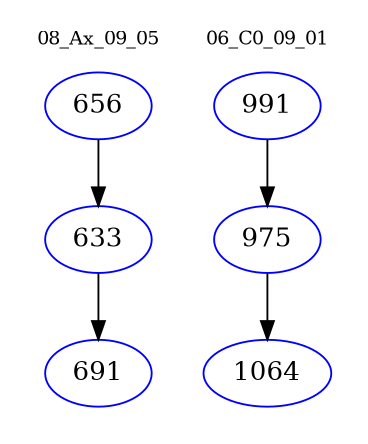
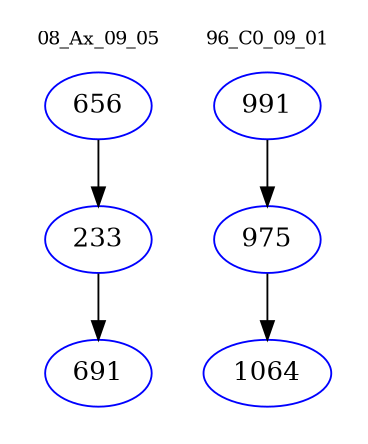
(267, 40) -> (267, 40)
(98, 240) -> (98, 240)
